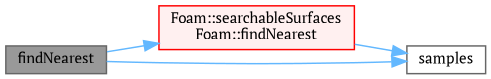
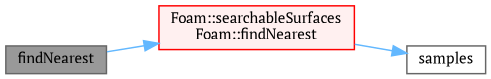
(249, 64) -> none
